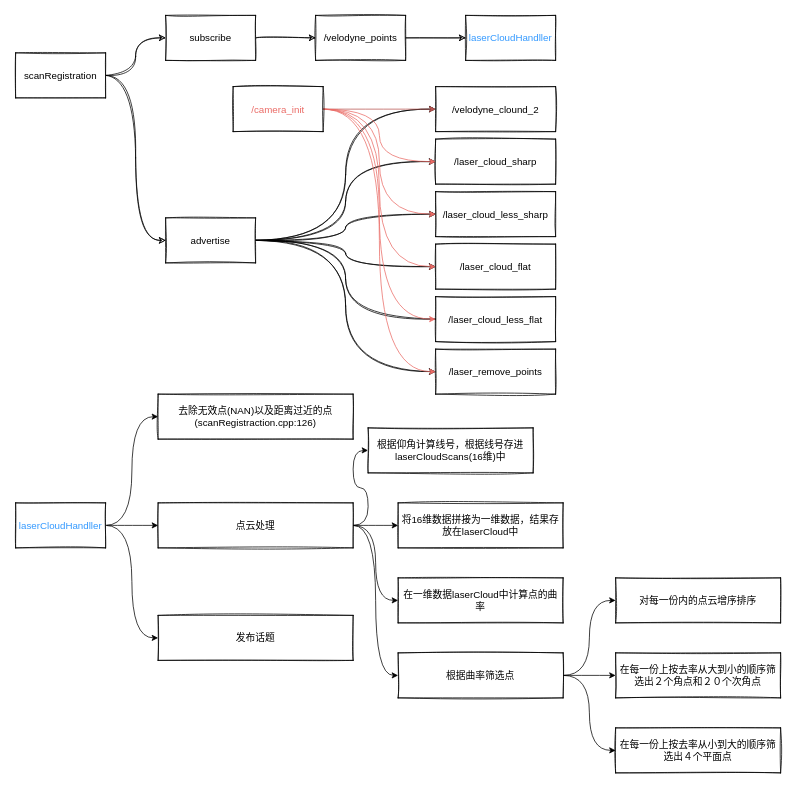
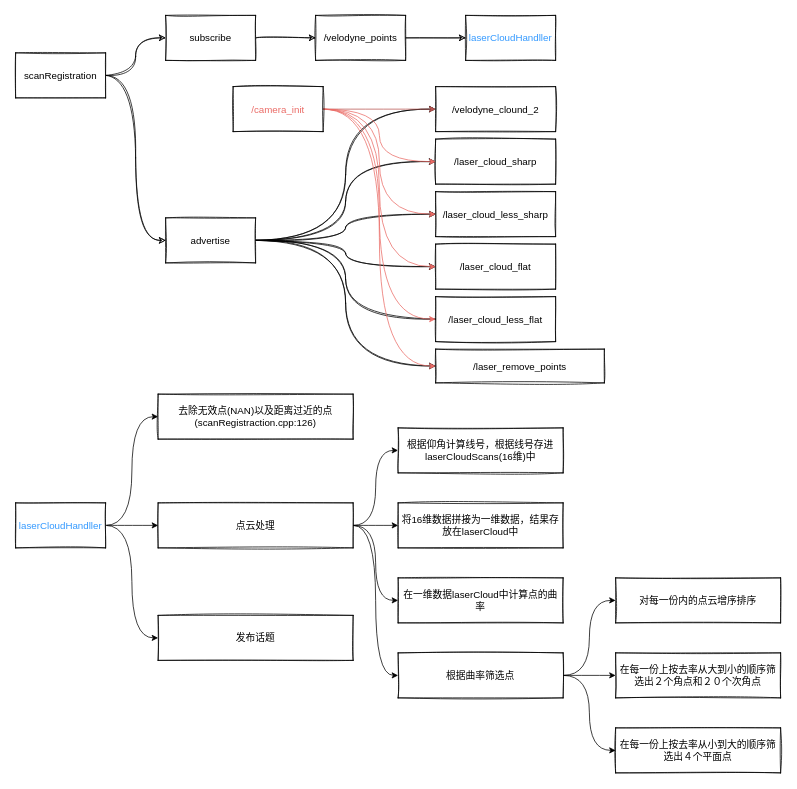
(495, 372) -> (520, 366)
(450, 450) -> (480, 450)
